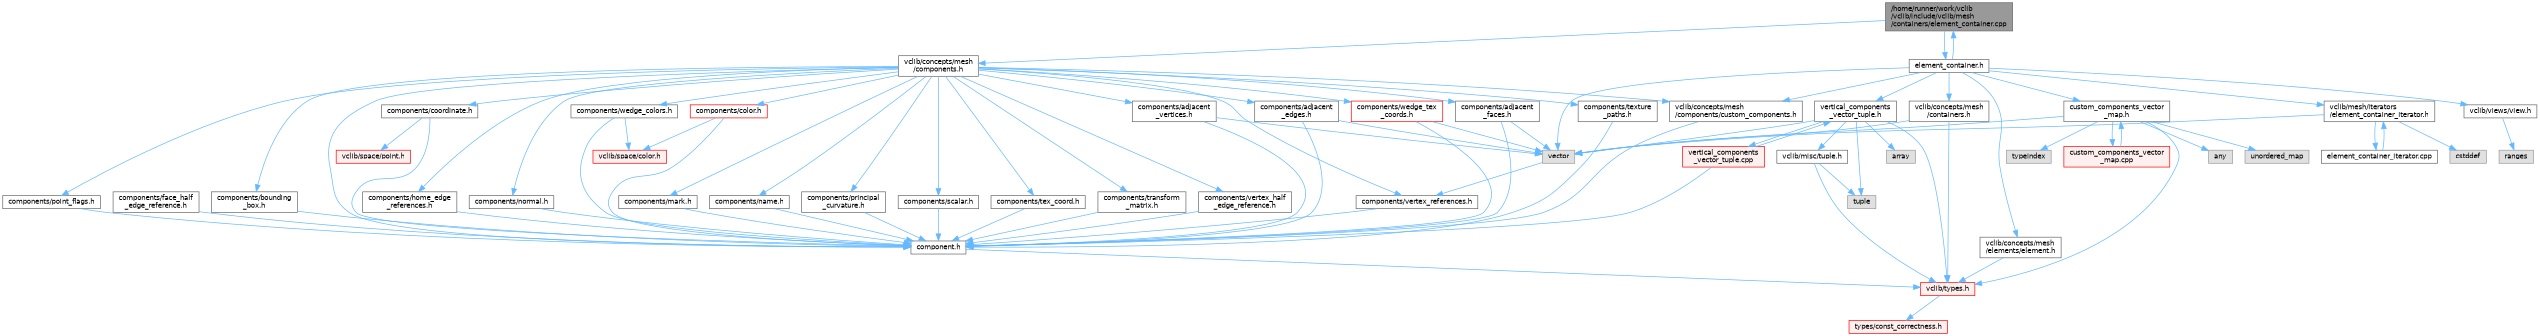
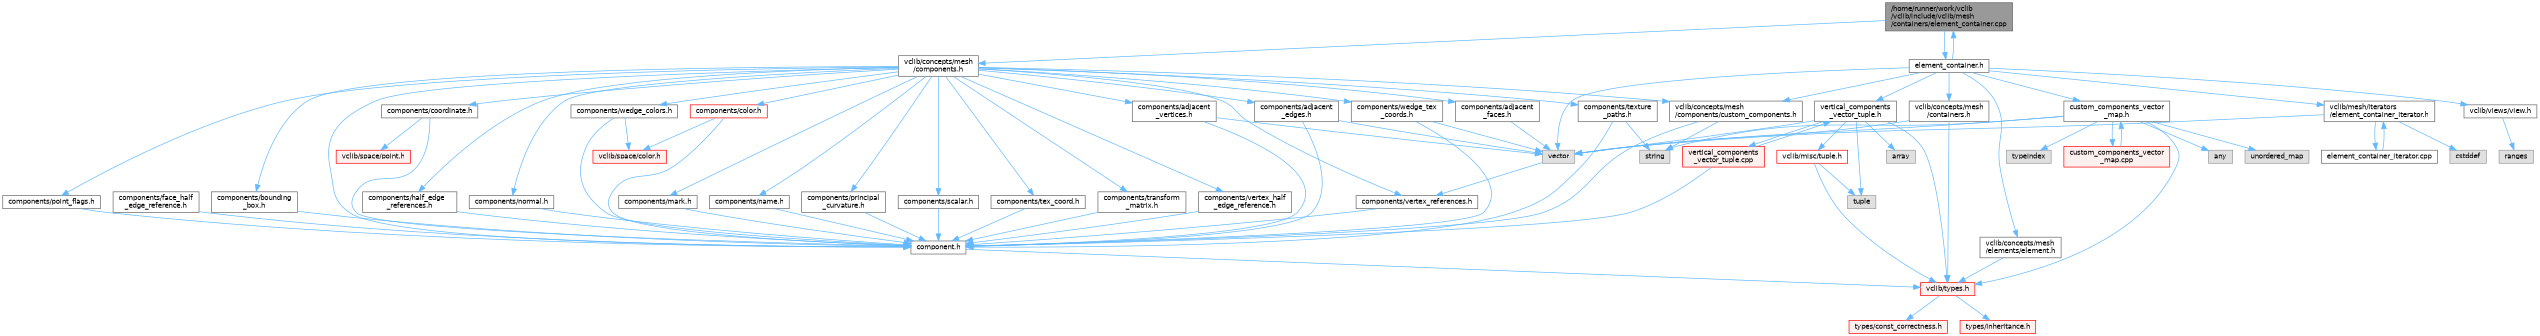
(1397, 111) -> (1397, 111)
none -> (1655, 157)
(1812, 157) -> (1812, 157)
(410, 202) -> (410, 202)
(1283, 235) -> none
none -> (1998, 327)
